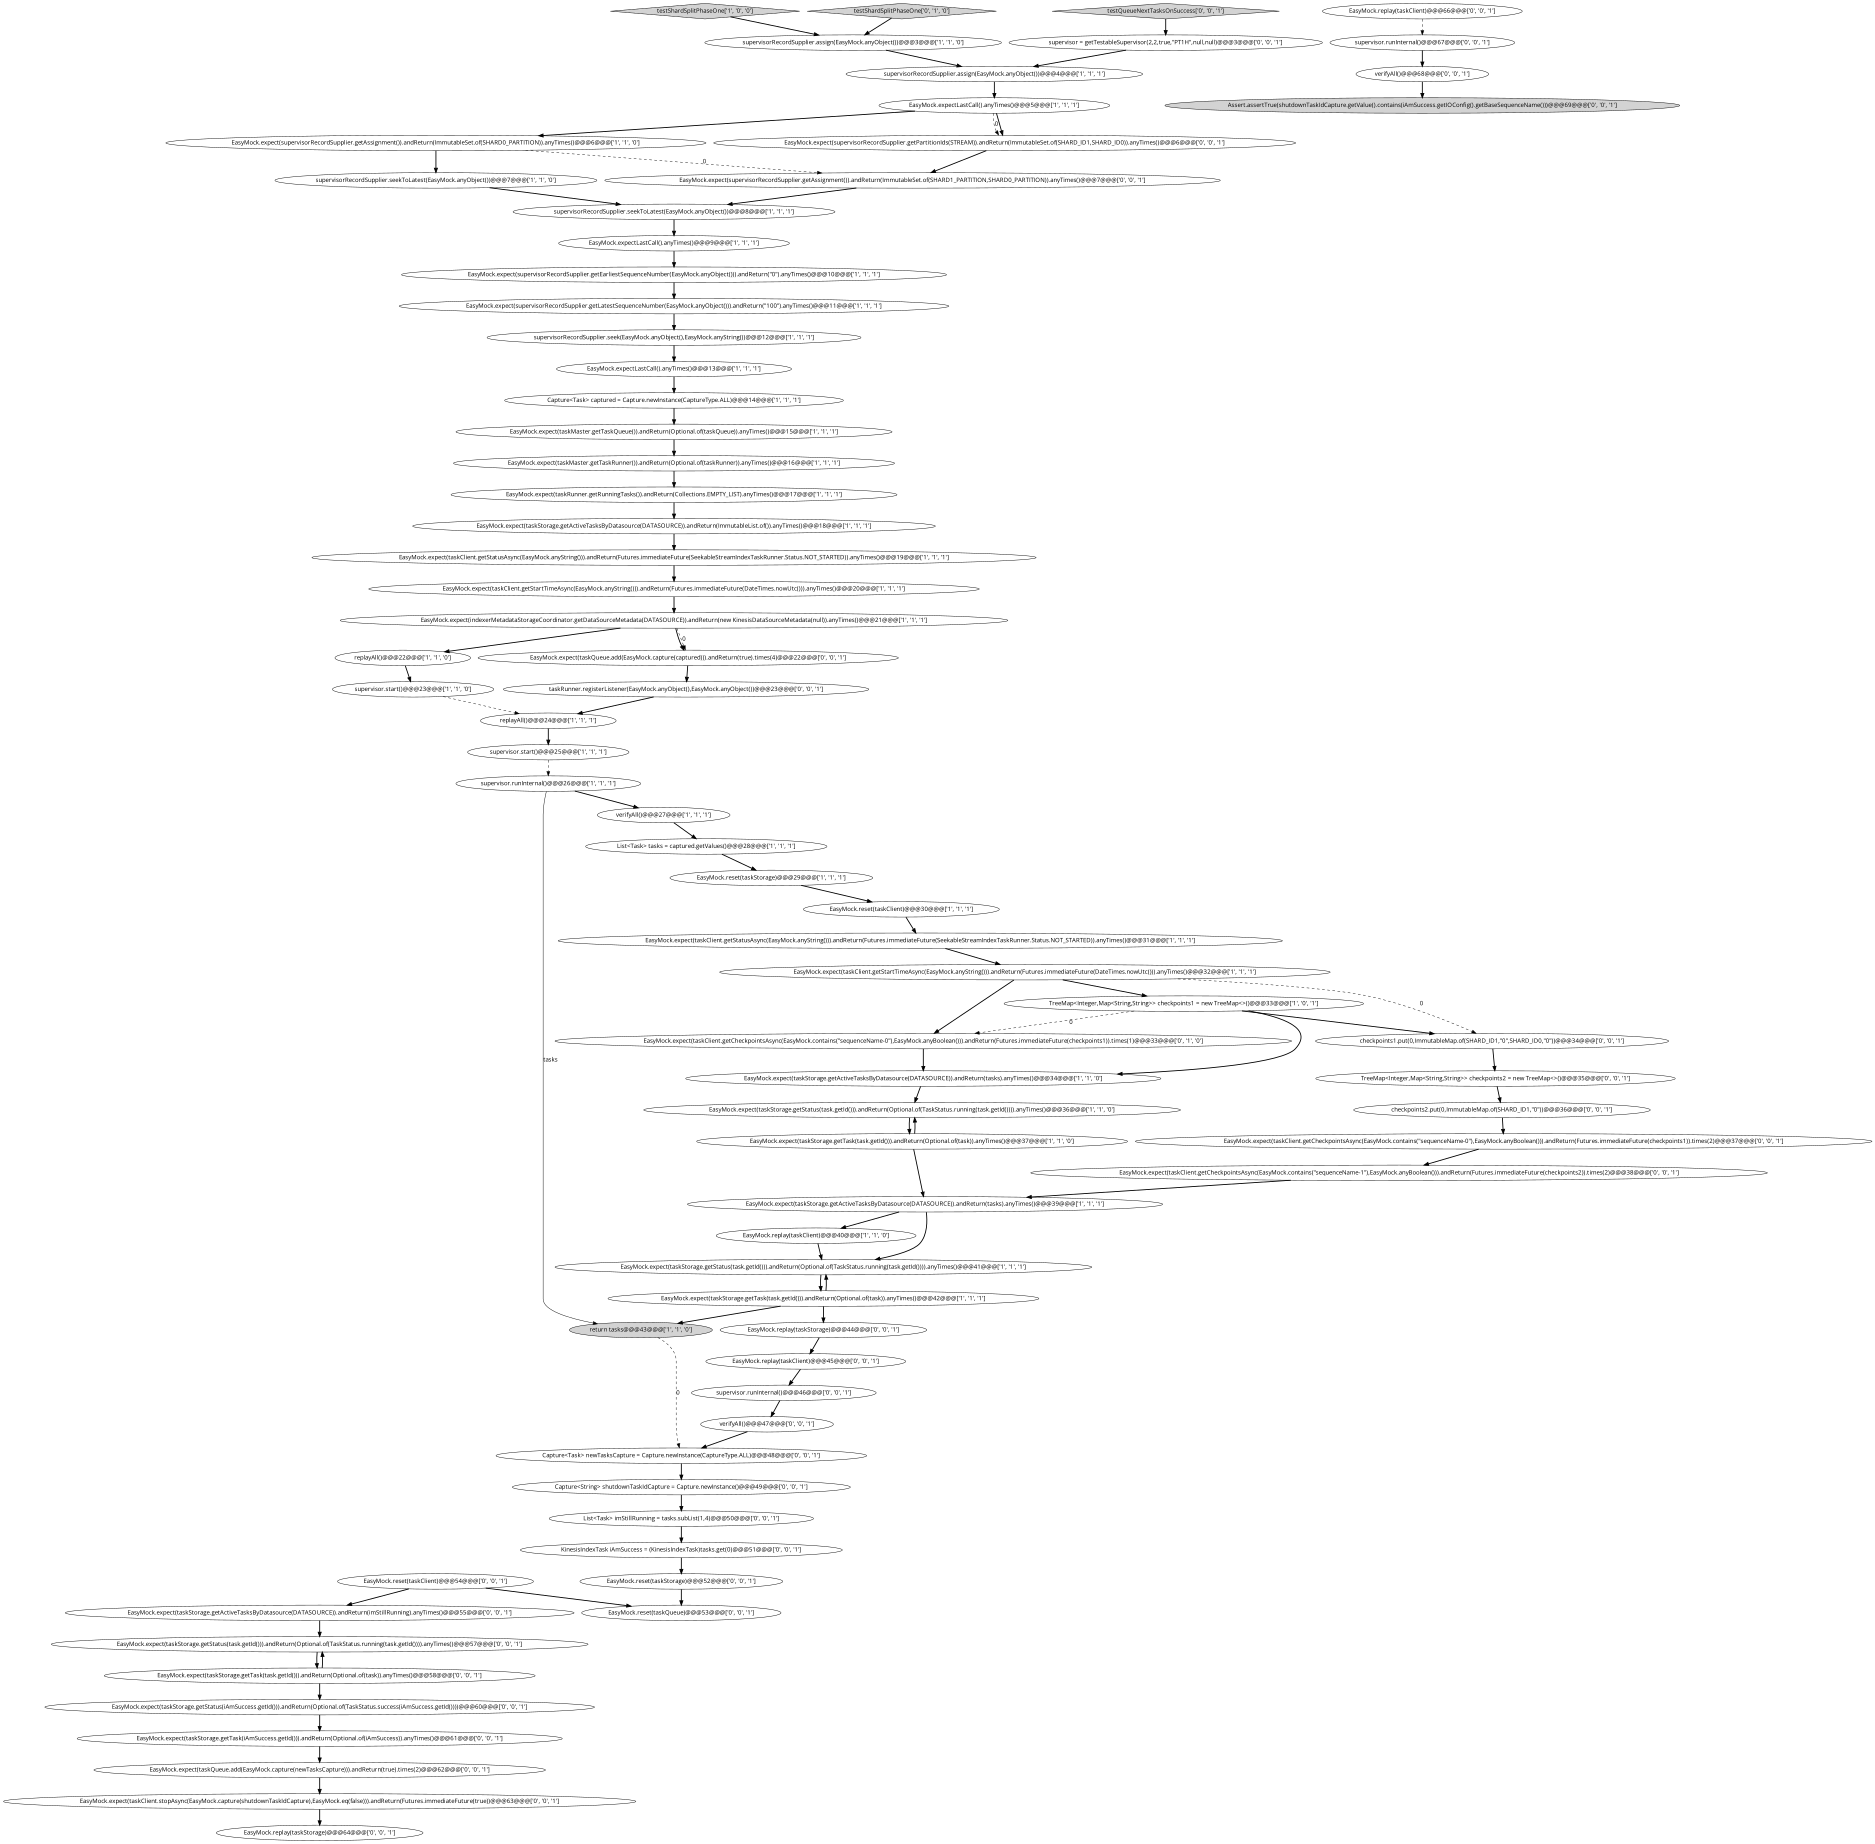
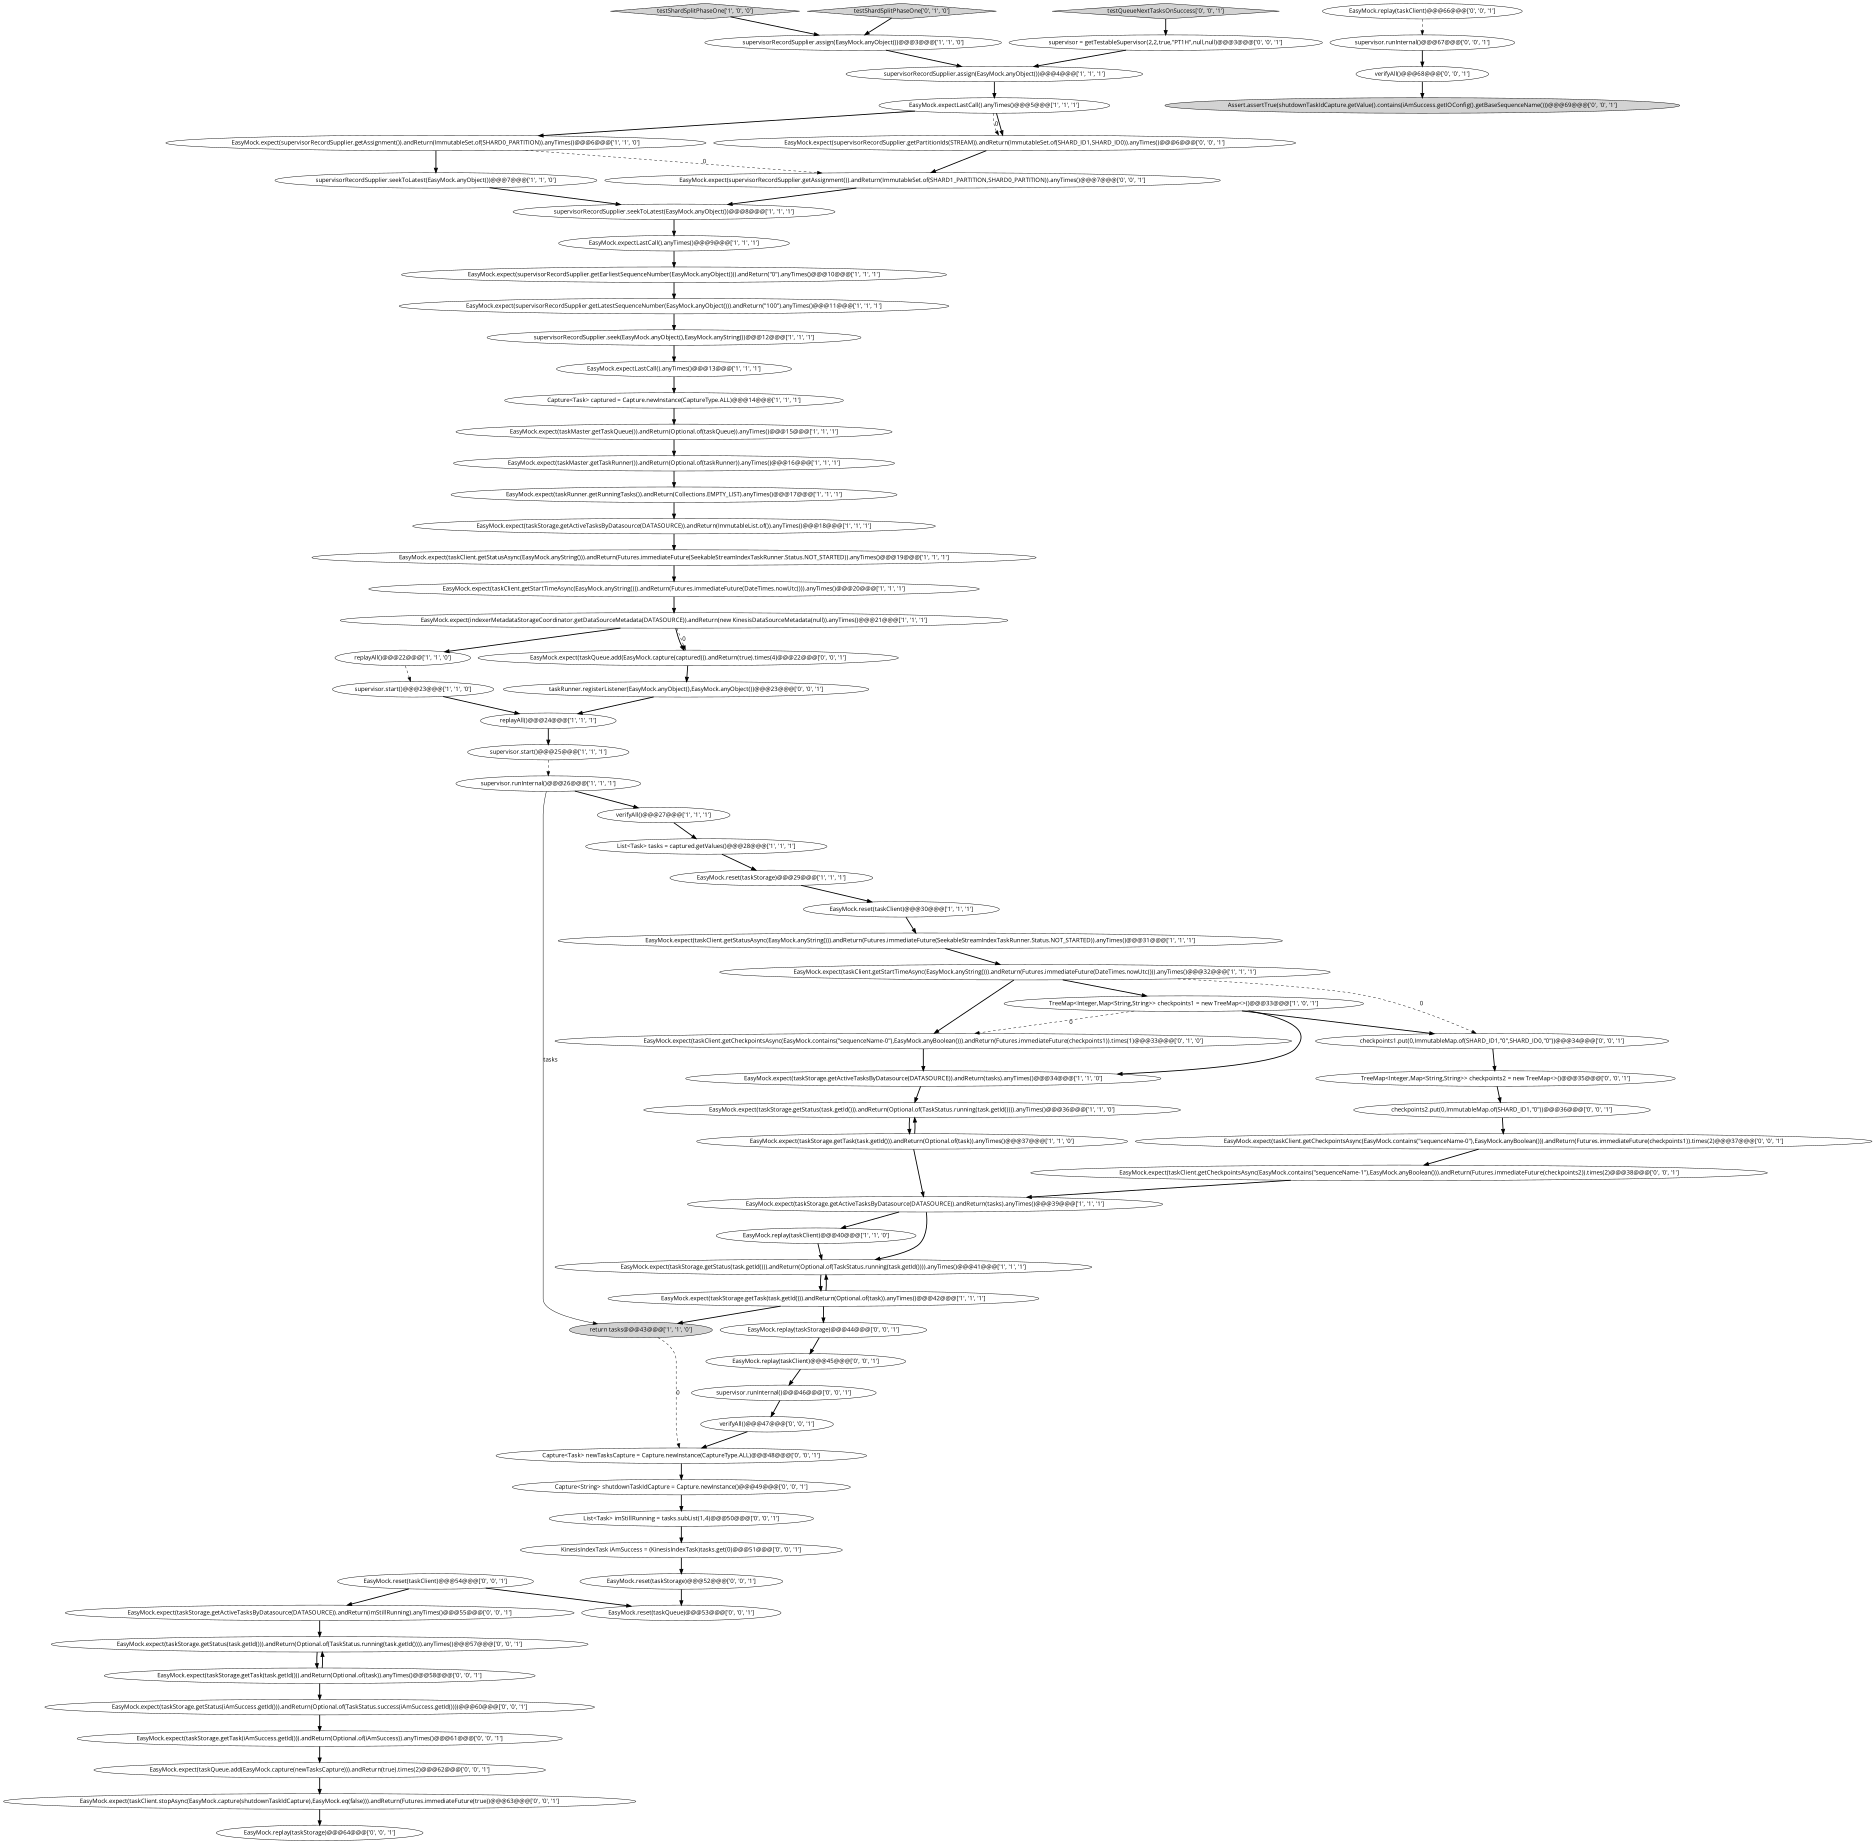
(407, 672) -> (407, 672)
(479, 705) -> (479, 705)
